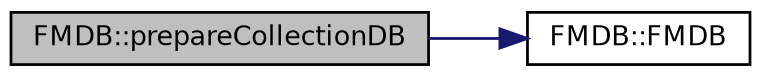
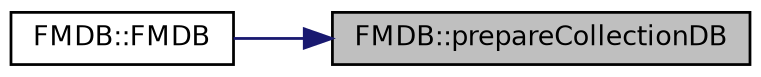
(464, 38) -> (269, 38)
